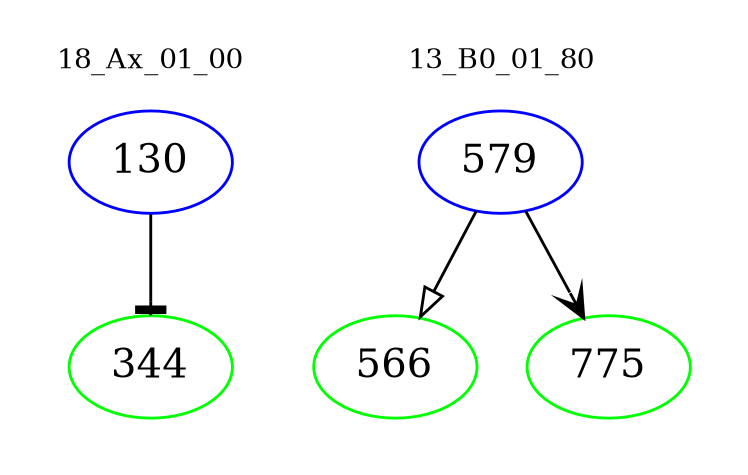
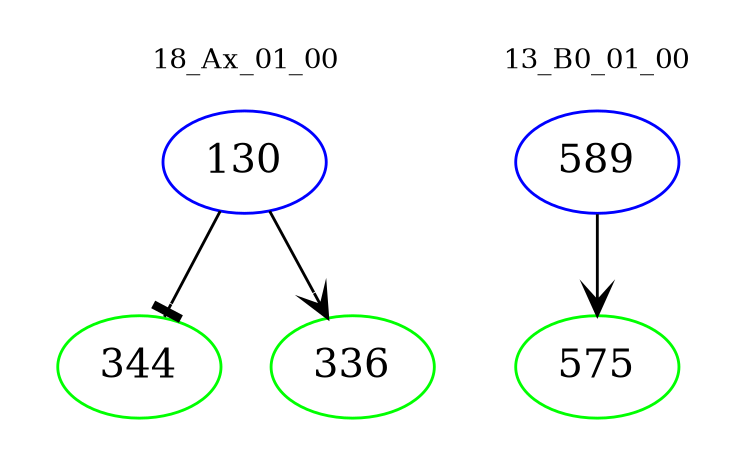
(502, 61) -> (597, 61)
(501, 162) -> (597, 162)
none -> (353, 367)
(395, 367) -> none
(609, 367) -> (597, 367)
